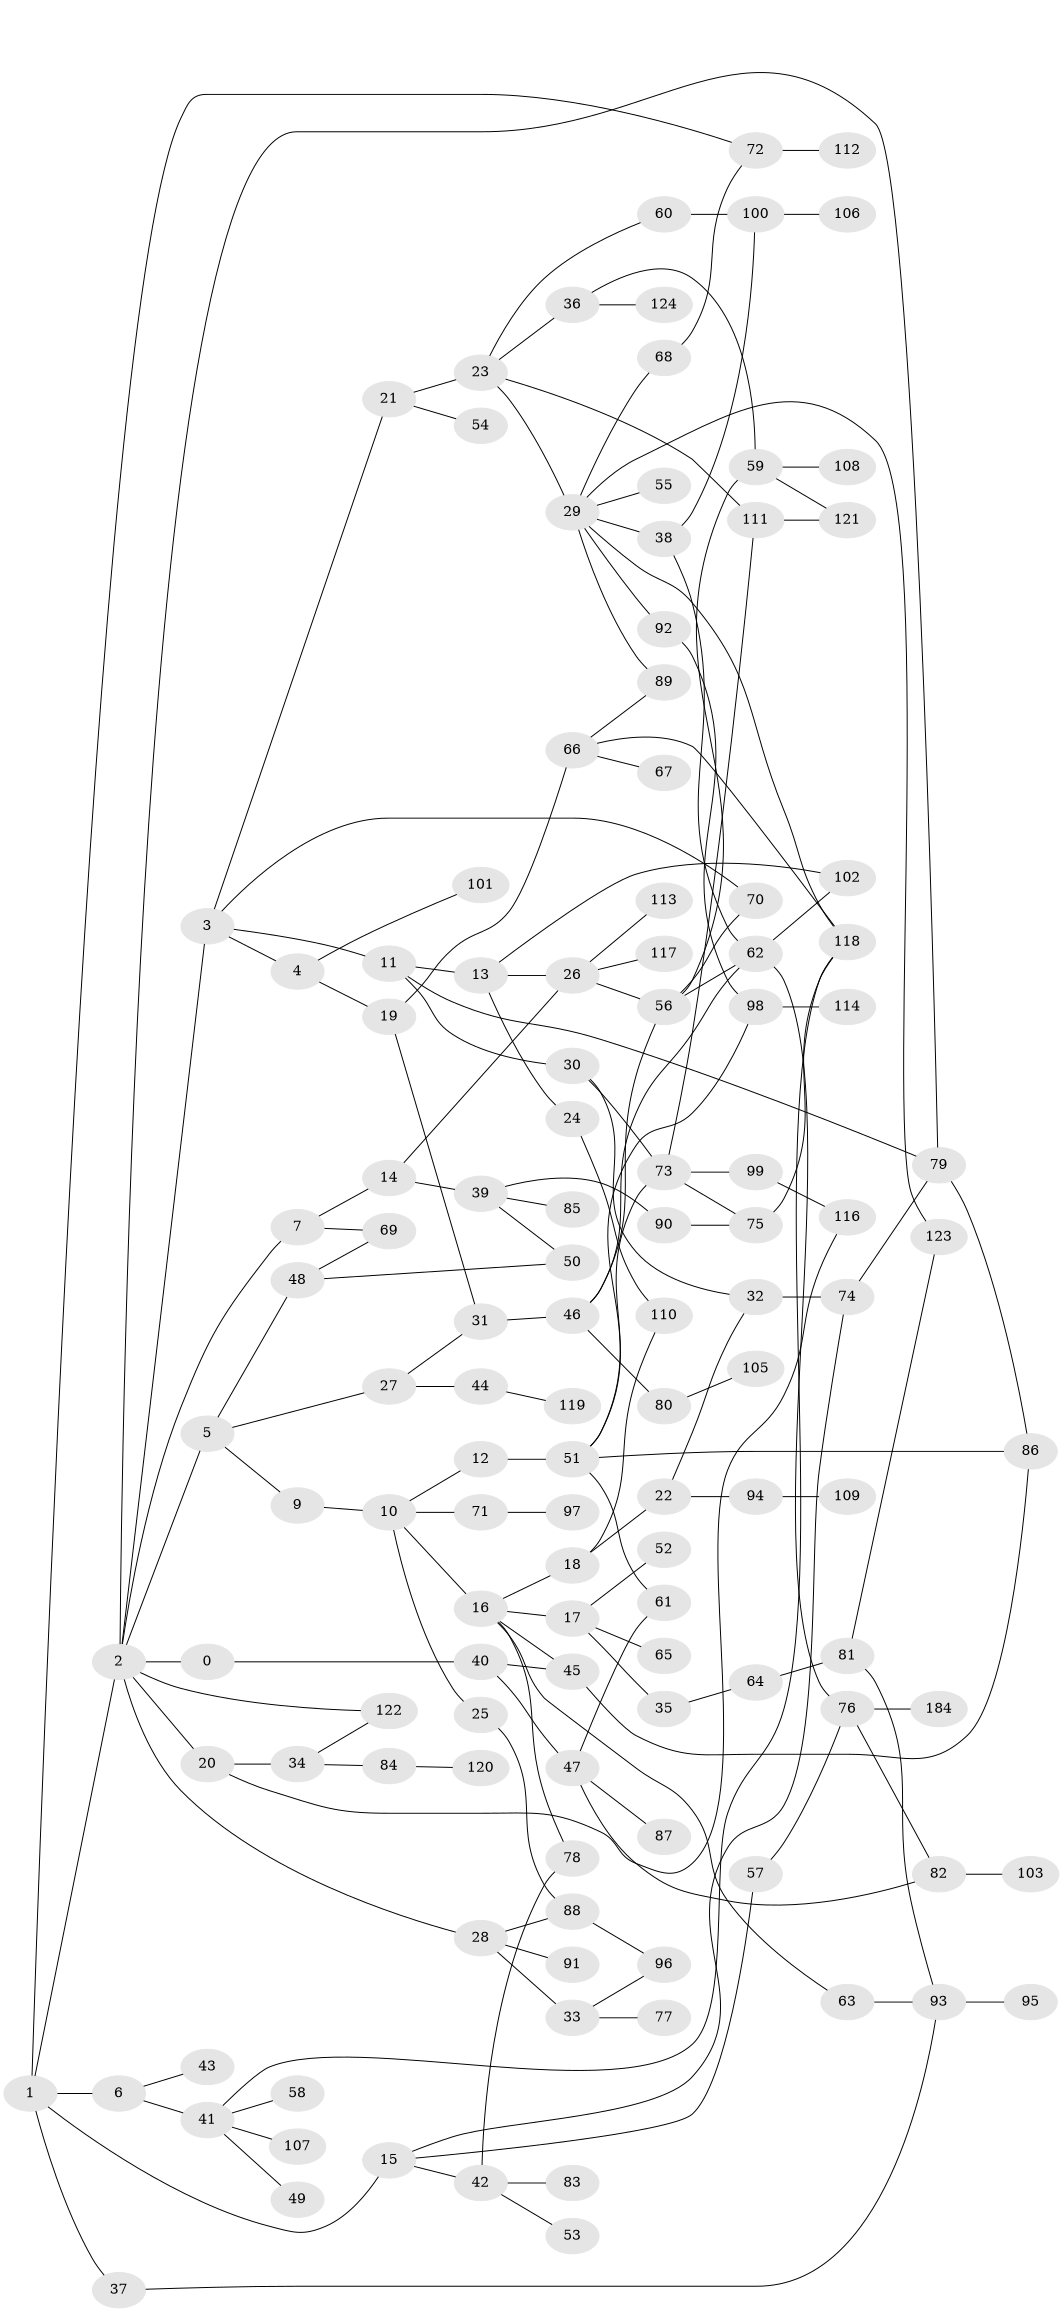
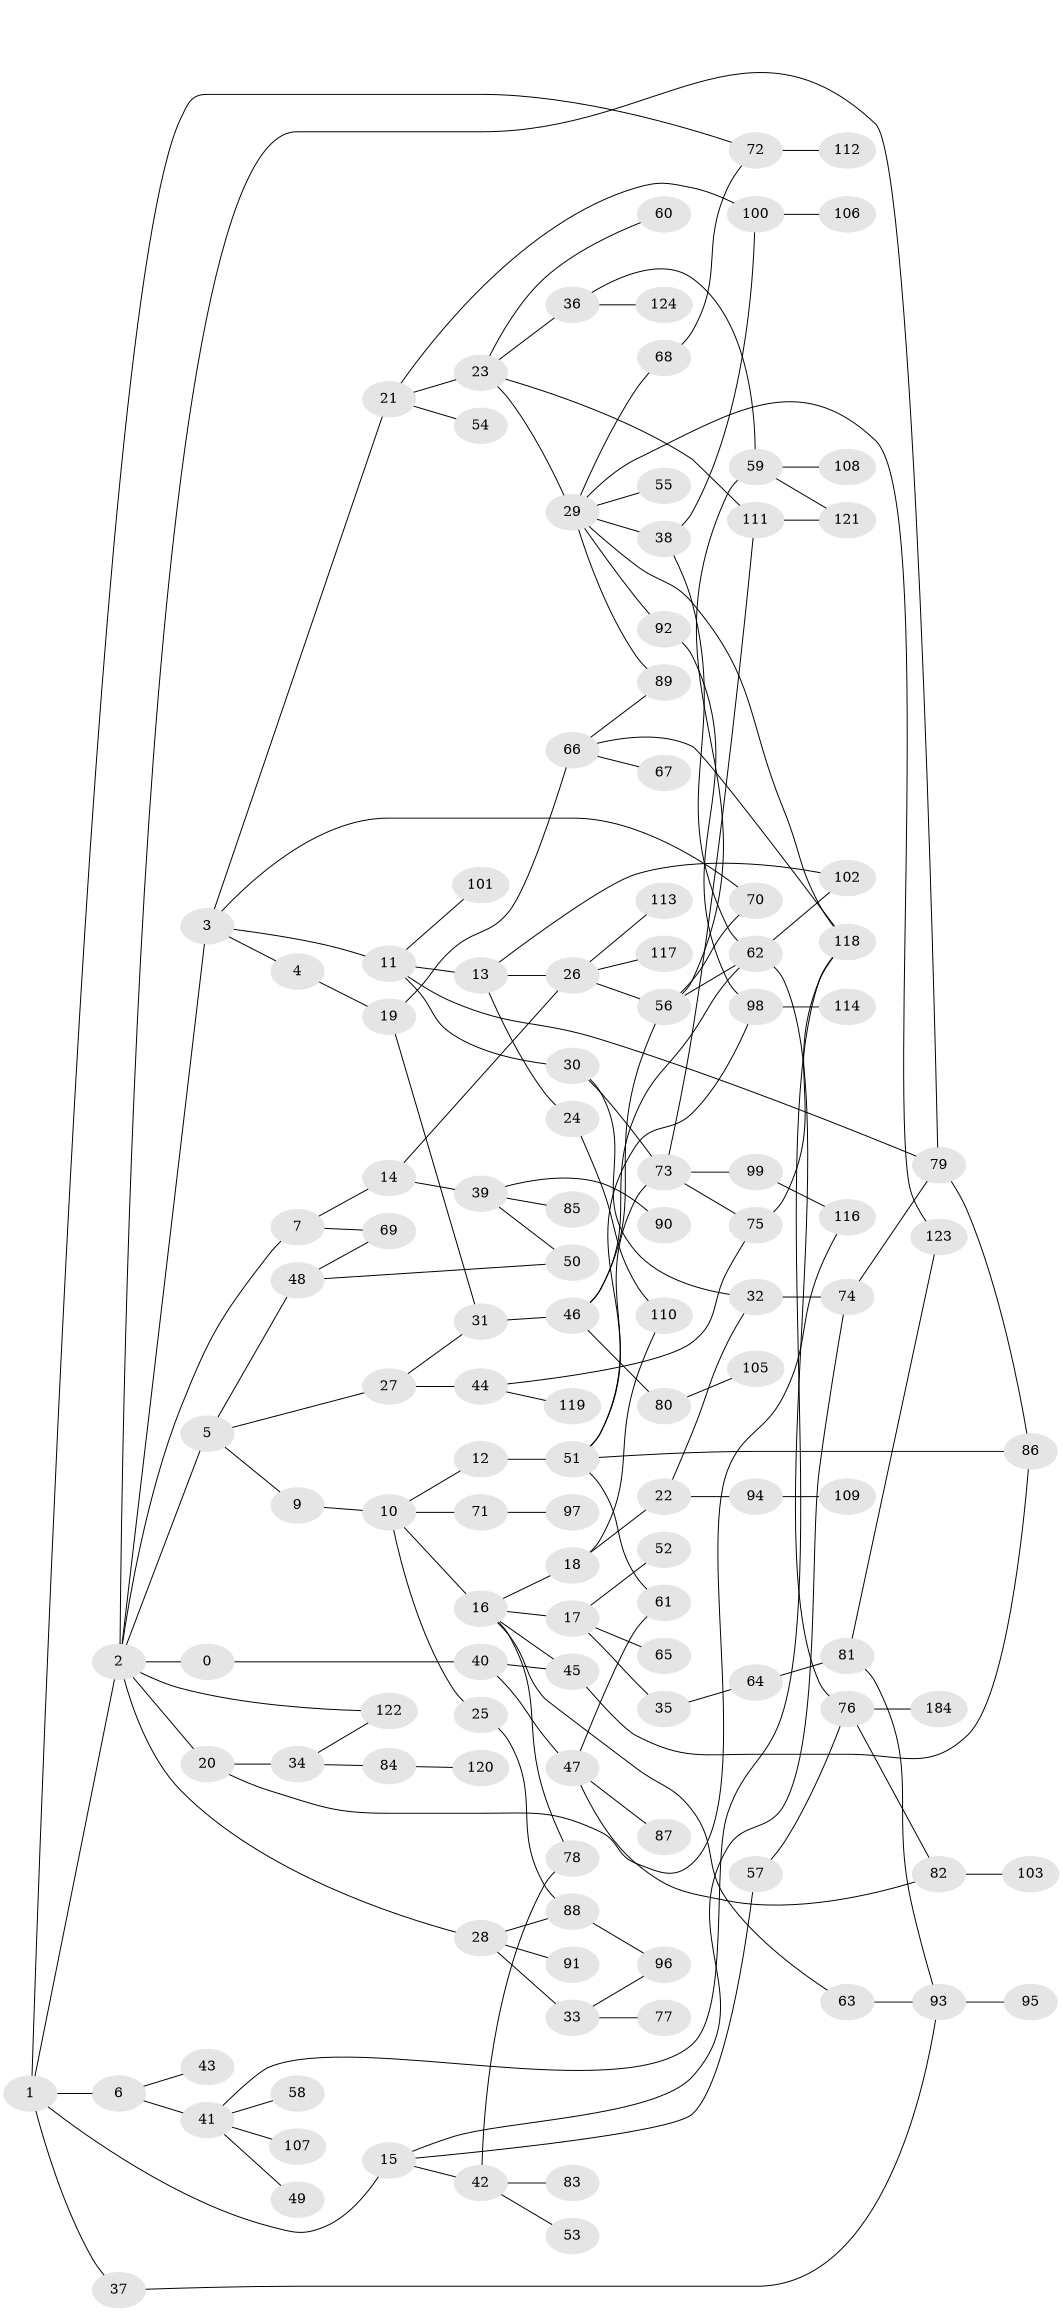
(709, 214) -> (544, 236)
(386, 925) -> (435, 924)
(710, 1225) -> (658, 1357)
